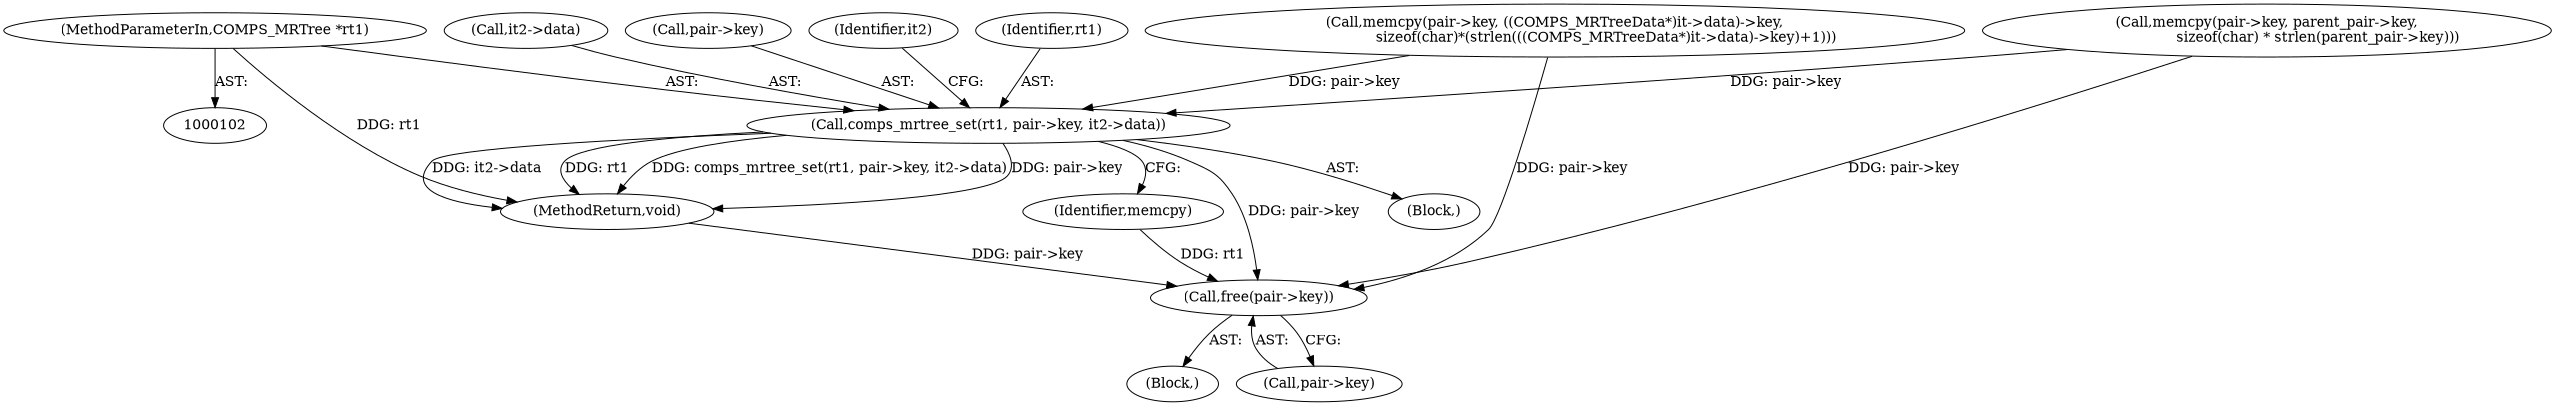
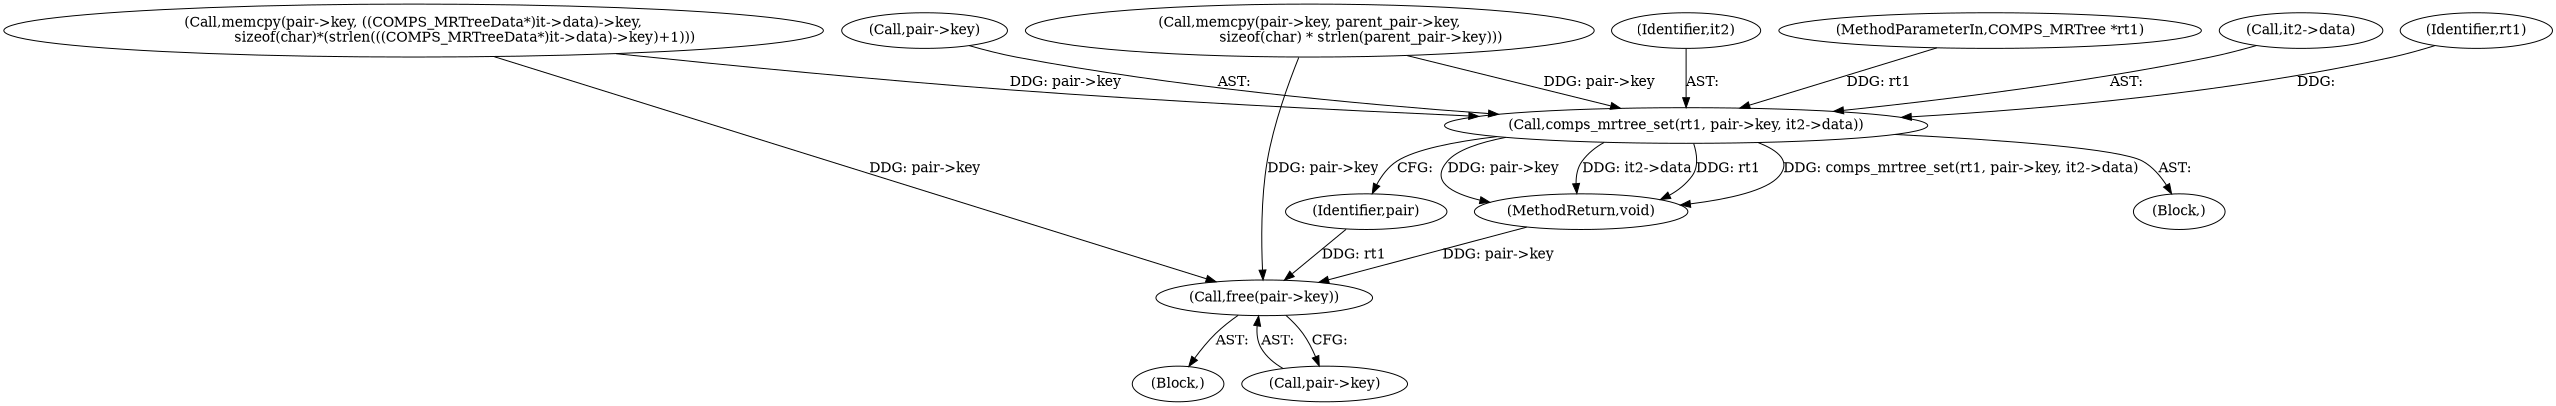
(684, 82) -> (1879, 82)
(968, 82) -> (1705, 82)
(1040, 82) -> (2318, 82)
(215, 126) -> none
(359, 144) -> none
(1218, 177) -> none
(1123, 212) -> (1366, 212)
